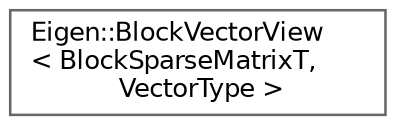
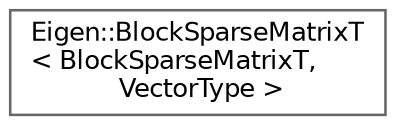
(198, 63) -> (198, 63)
